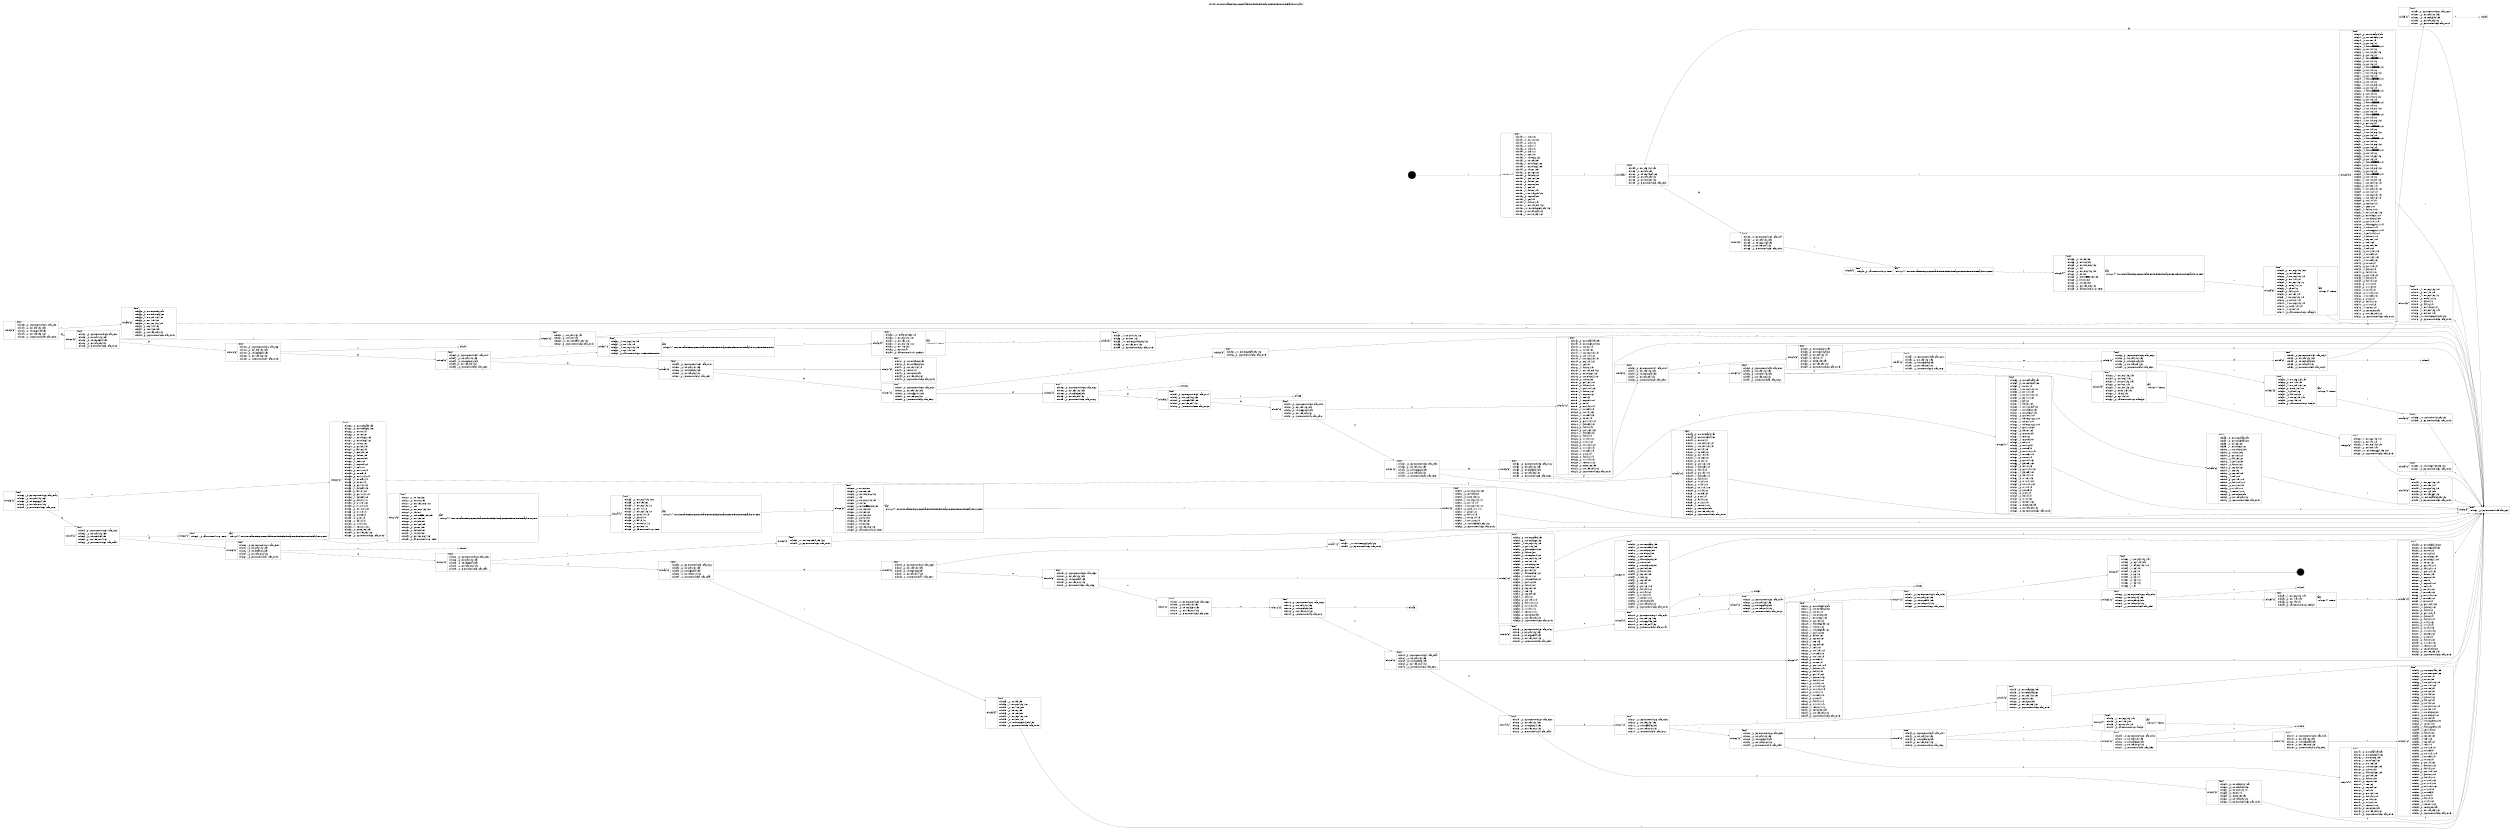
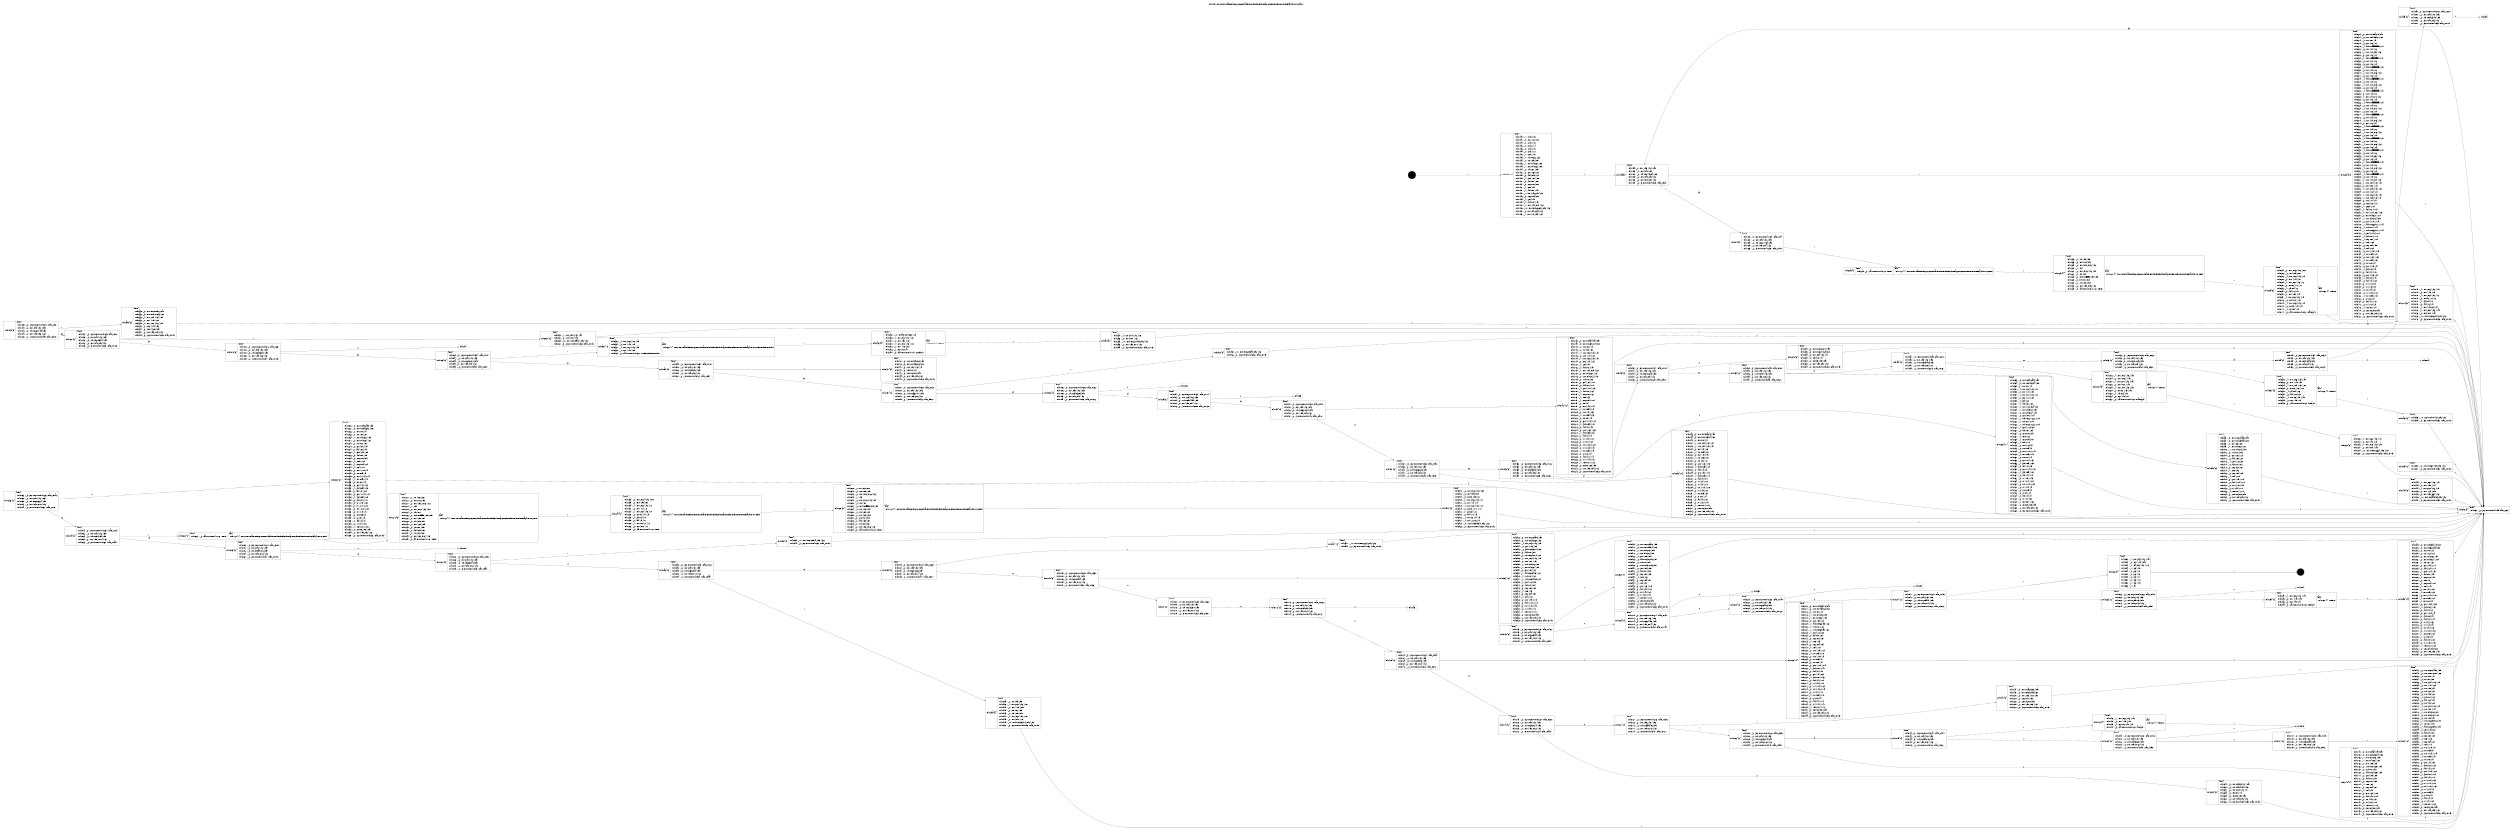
(1584, 577) -> (1582, 604)
